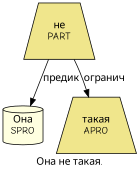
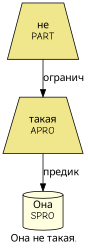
(41, 79) -> (43, 169)
